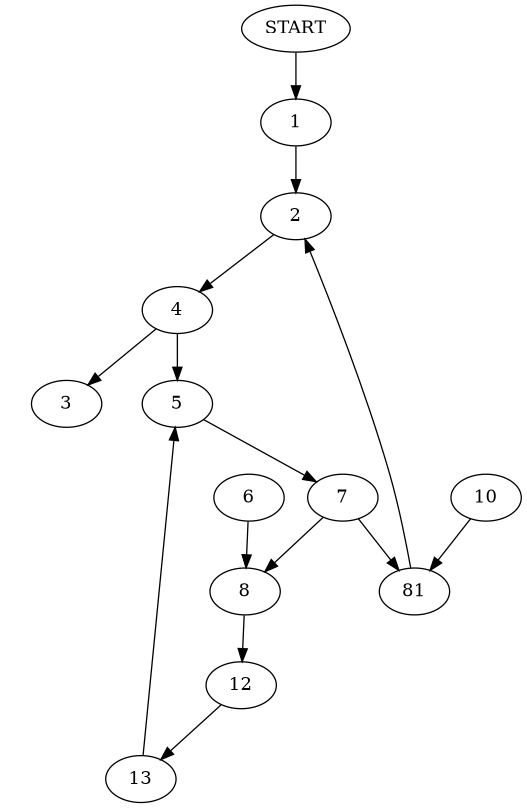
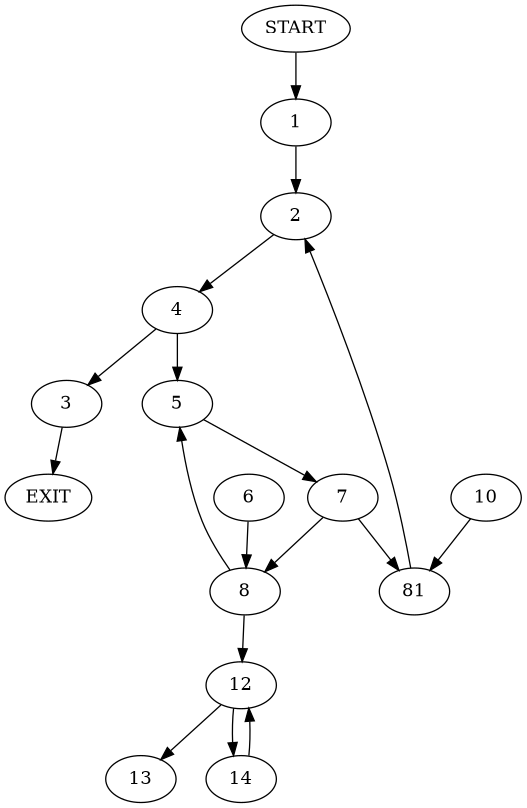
none -> (48, 498)
(158, 598) -> (198, 509)
none -> (241, 779)
